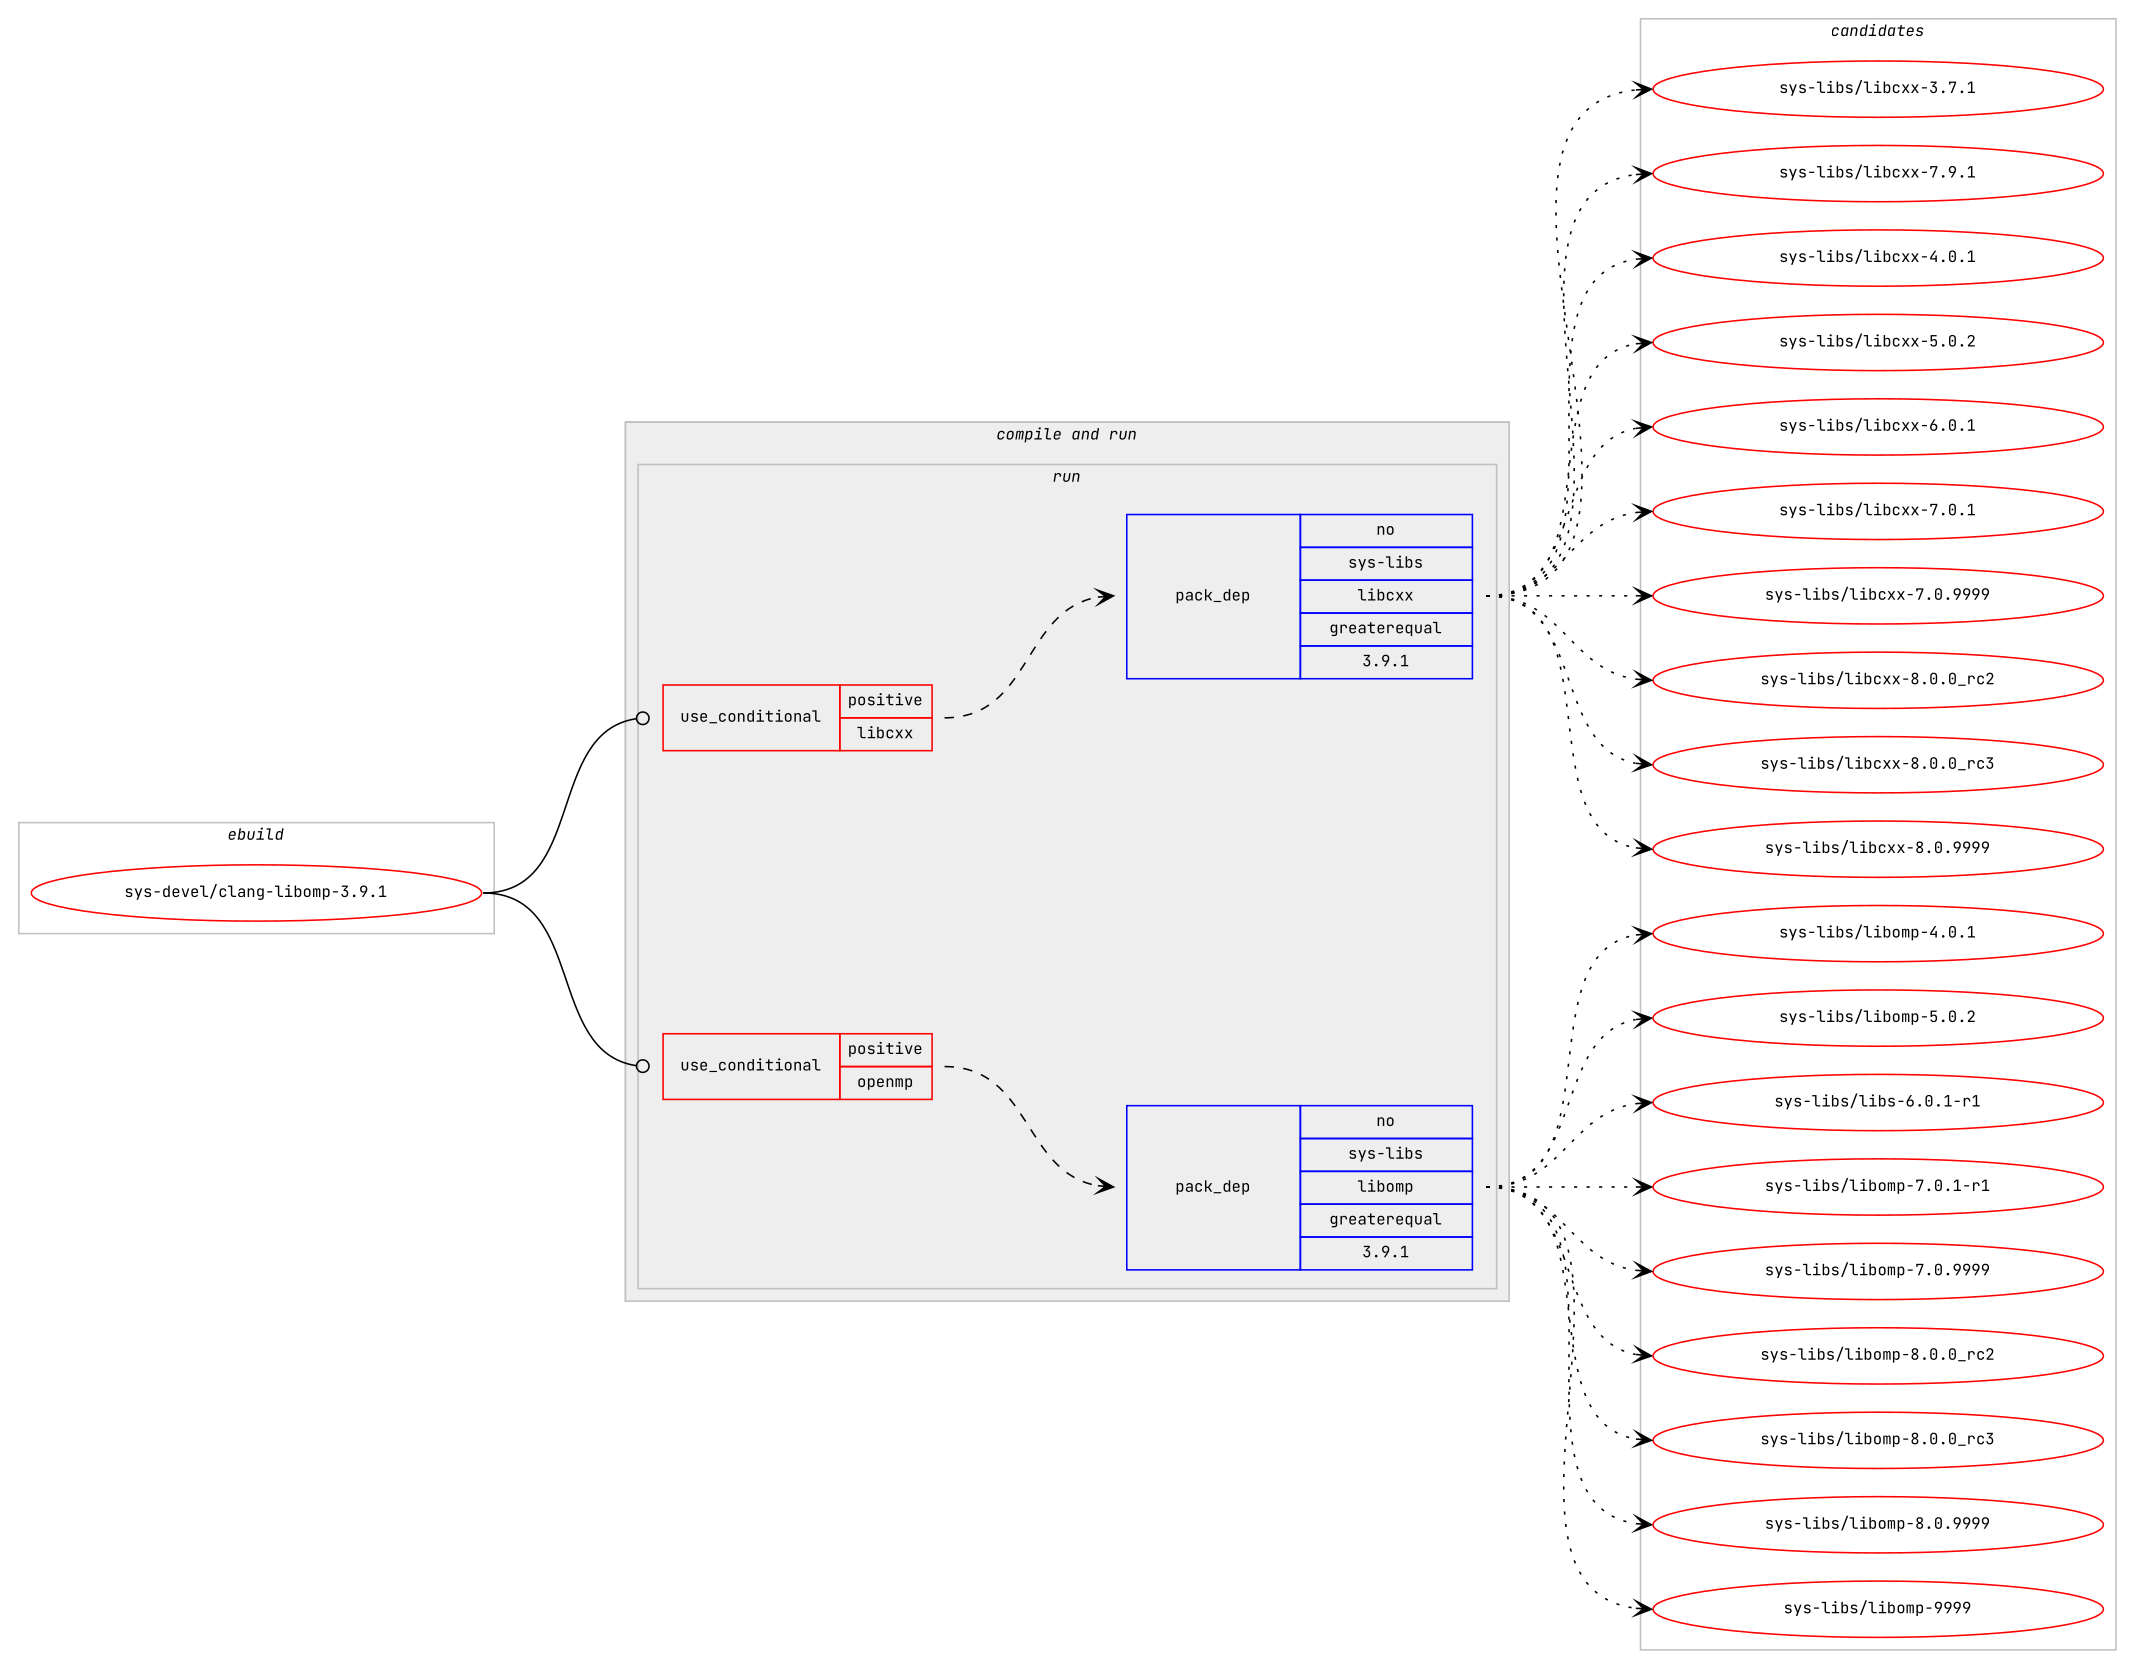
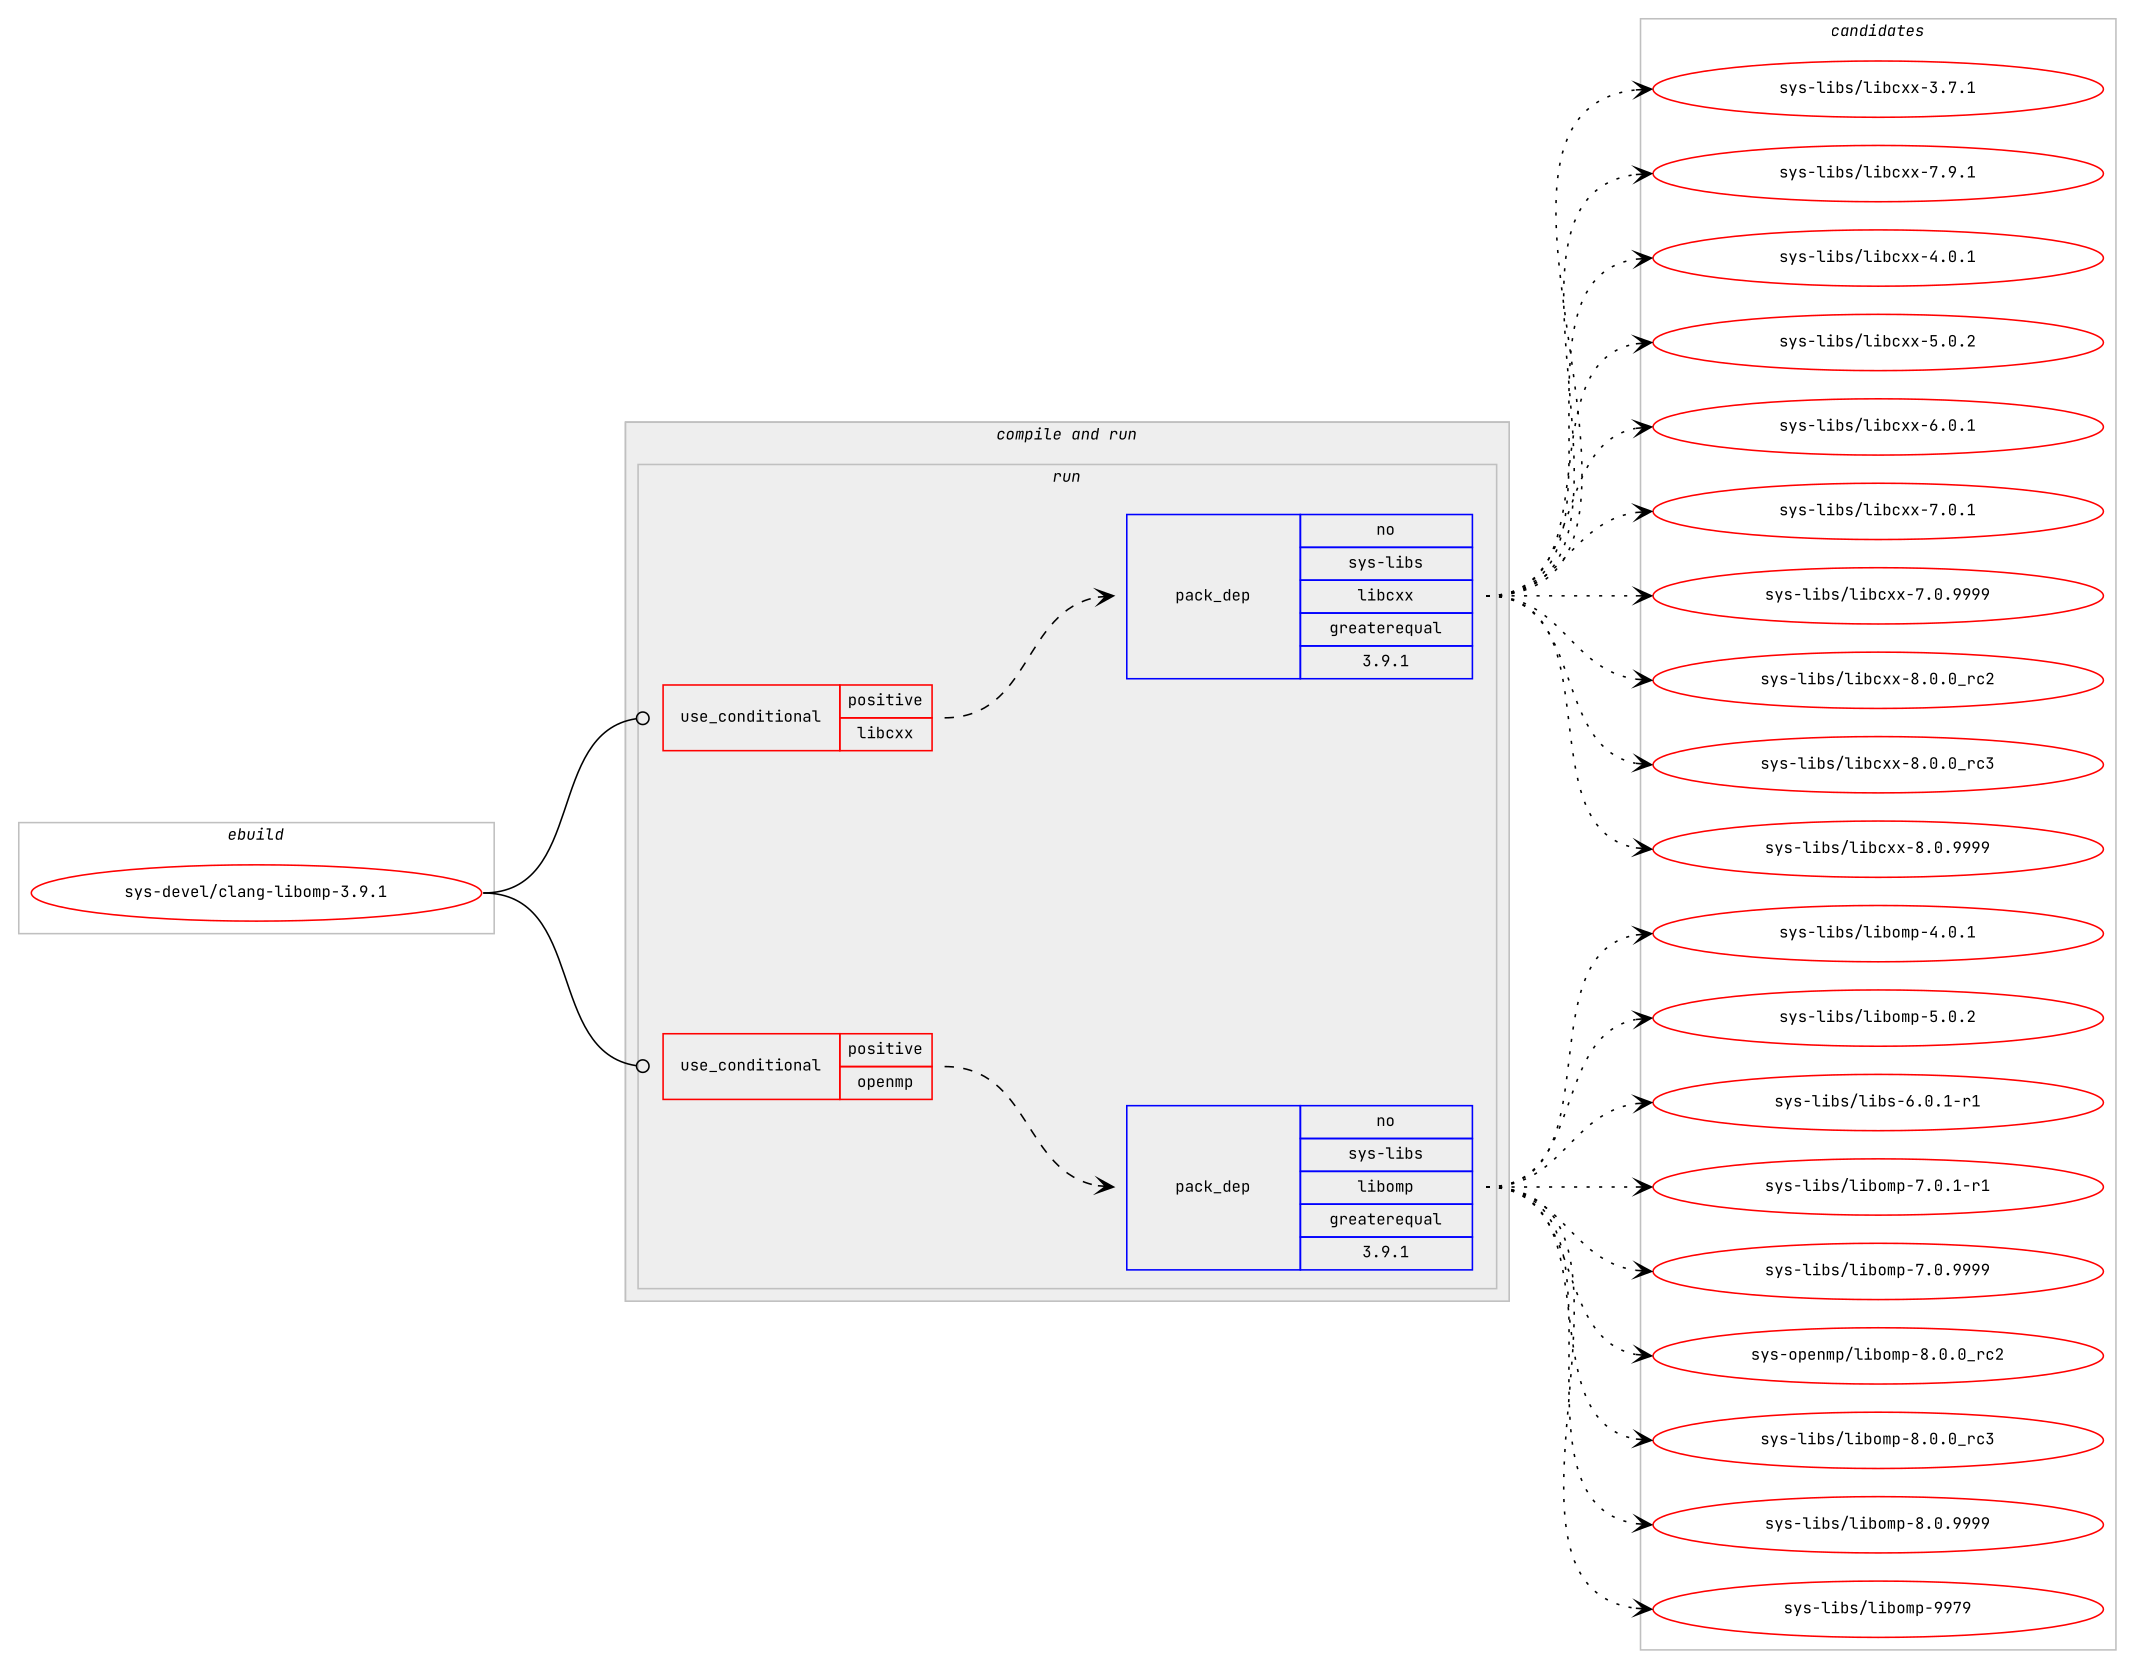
(1878, 1356) -> (1878, 1356)
(1878, 1609) -> (1878, 1609)
